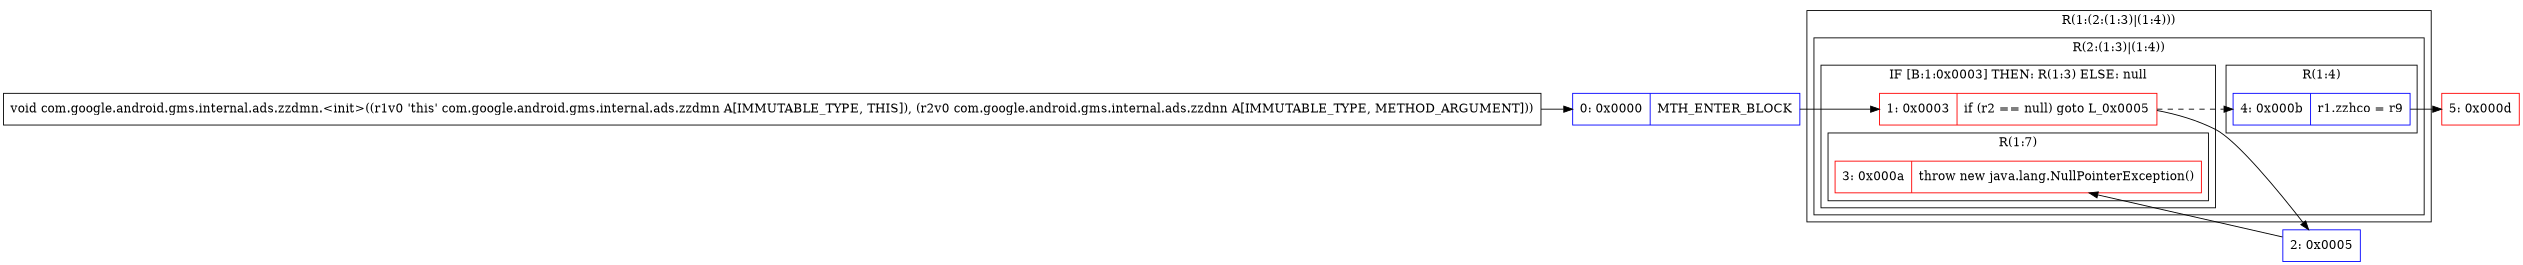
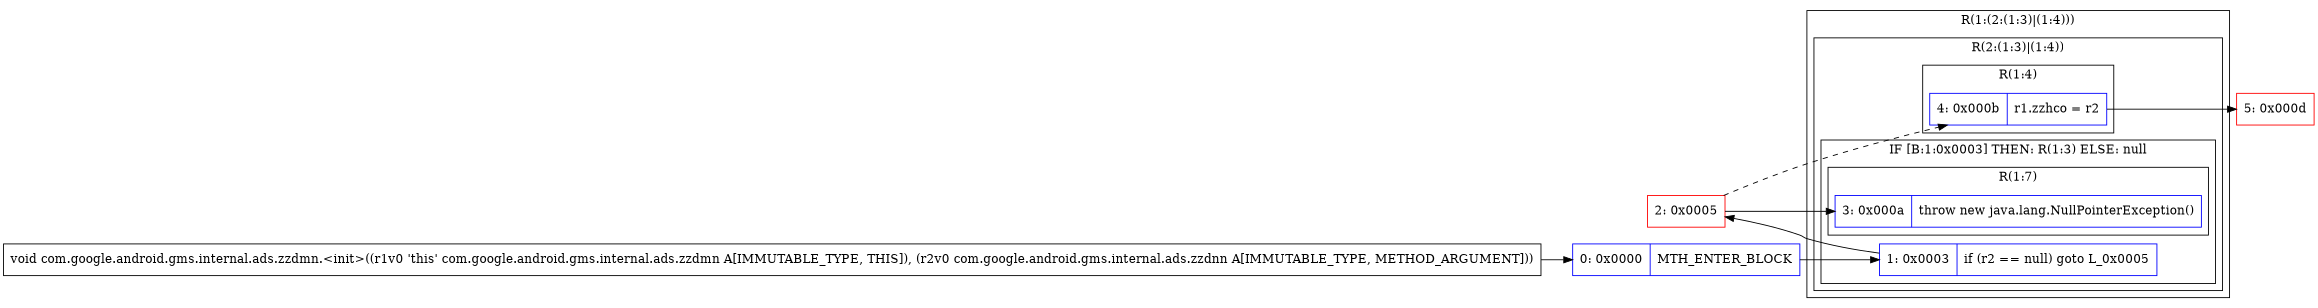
(2018, 109) -> (2018, 260)
(2190, 109) -> (1830, 157)
(2360, 109) -> (2057, 109)
(2018, 177) -> (2018, 211)
(2322, 246) -> (1686, 211)
